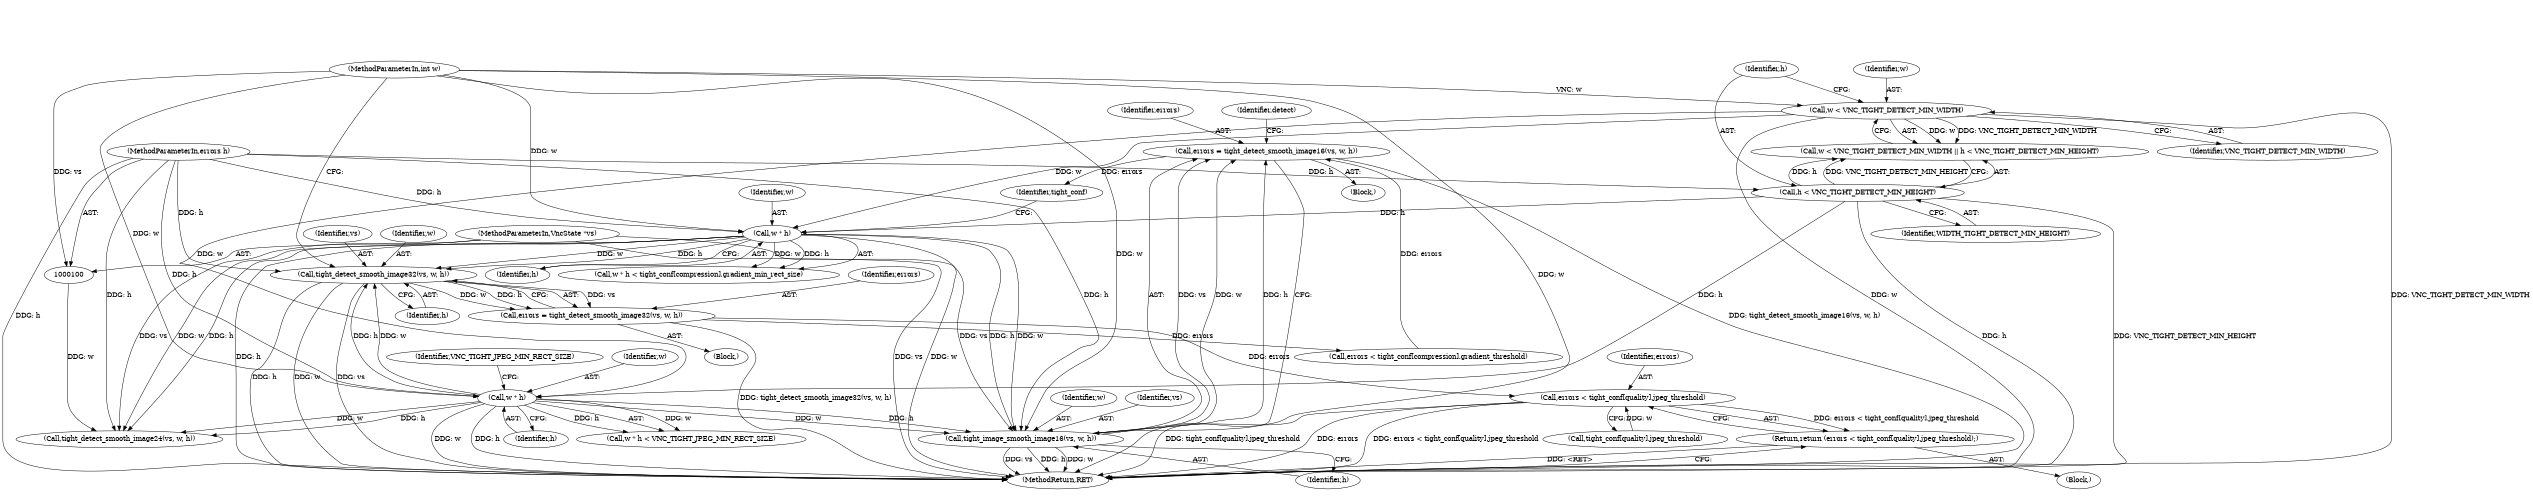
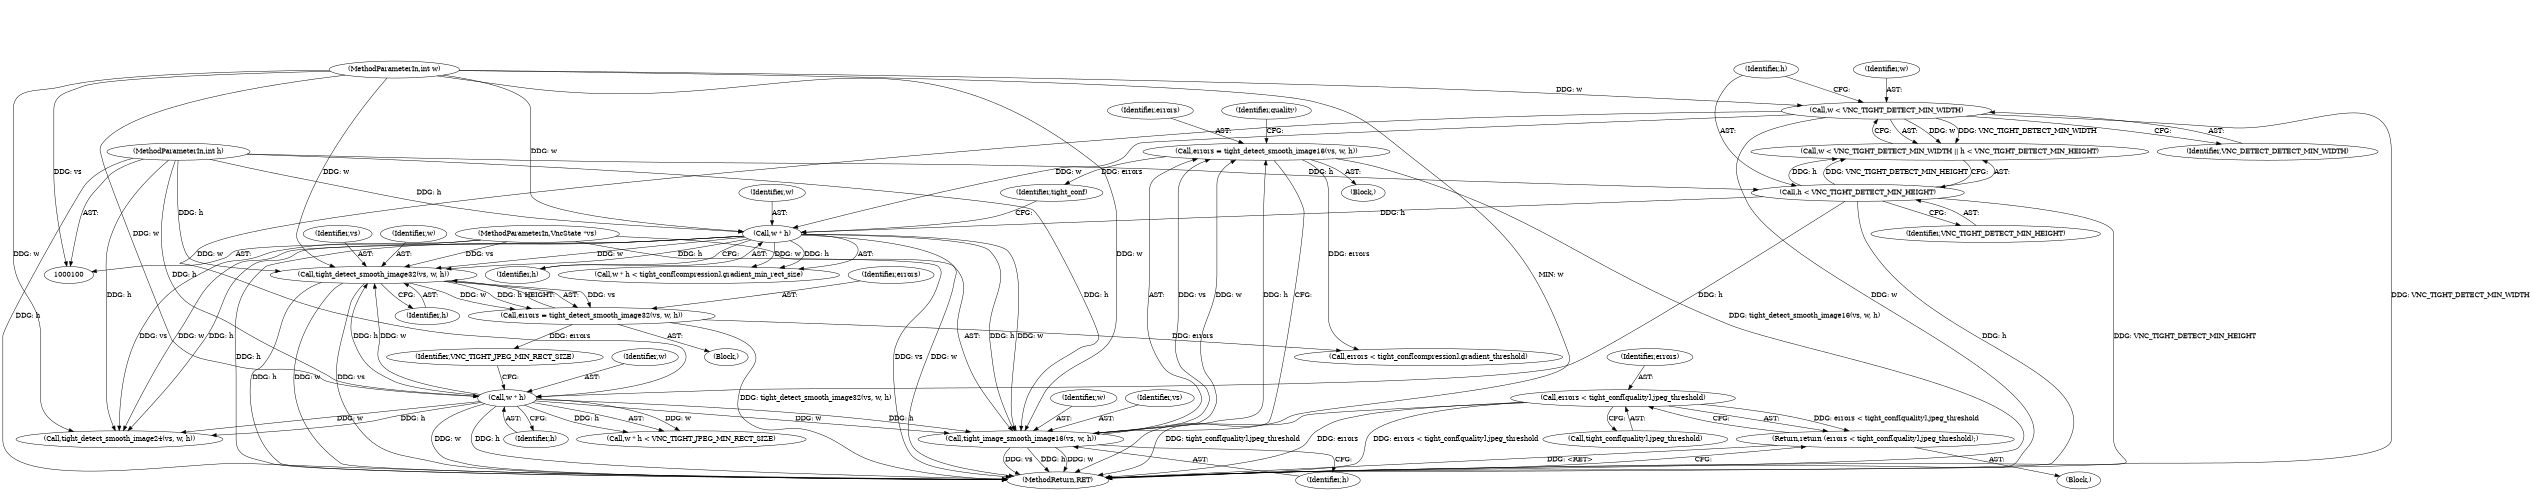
(1569, 90) -> (1569, 90)
(1266, 111) -> (1266, 111)
(178, 152) -> (178, 152)
(2268, 152) -> (2268, 152)
(336, 172) -> (336, 172)
(1401, 233) -> (1328, 254)
(1986, 234) -> (1986, 234)
none -> (458, 254)
(1551, 275) -> (1551, 275)
(541, 295) -> (541, 295)
(1135, 330) -> (546, 336)
(973, 337) -> (973, 337)
(68, 362) -> (13, 116)
(1639, 419) -> (1639, 419)
